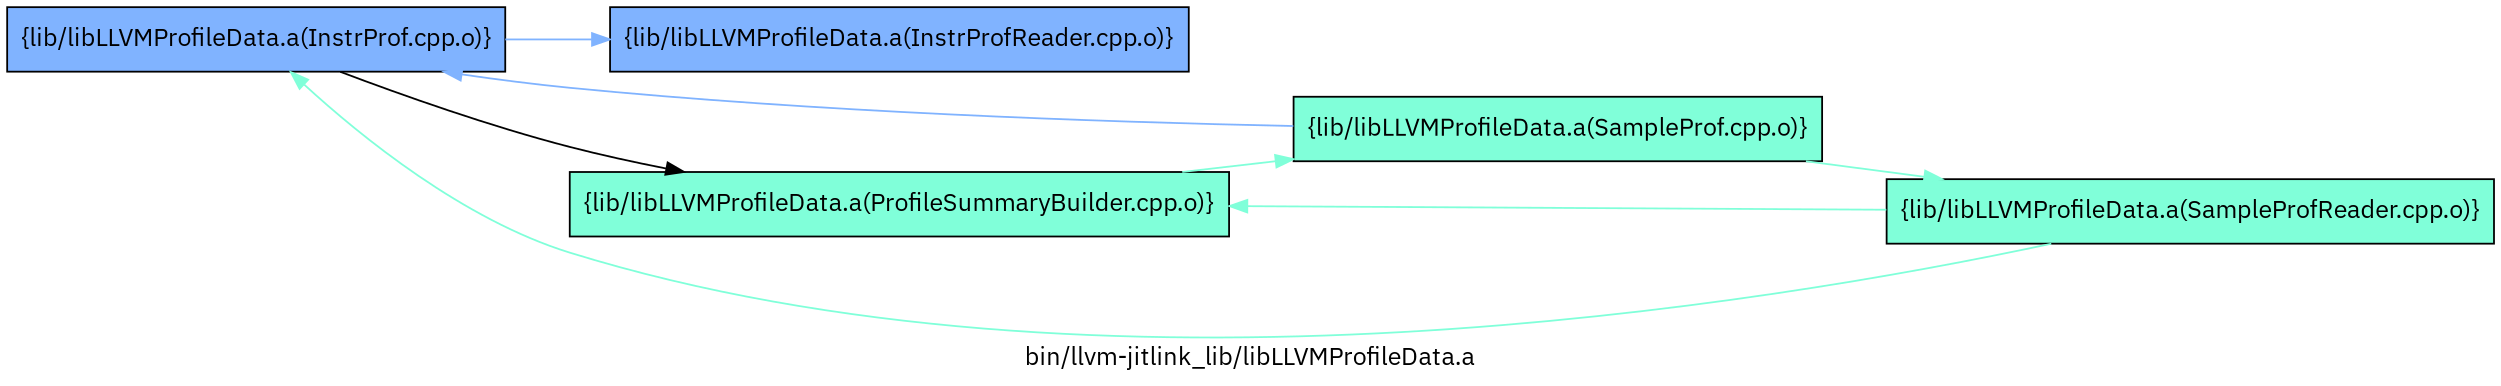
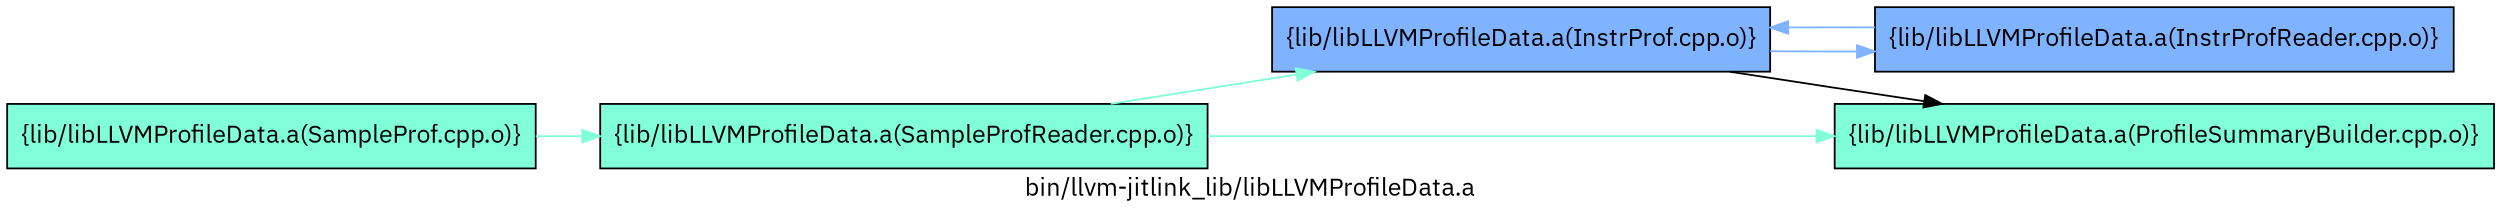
(877, 111) -> (1832, 27)
(1229, 167) -> none
